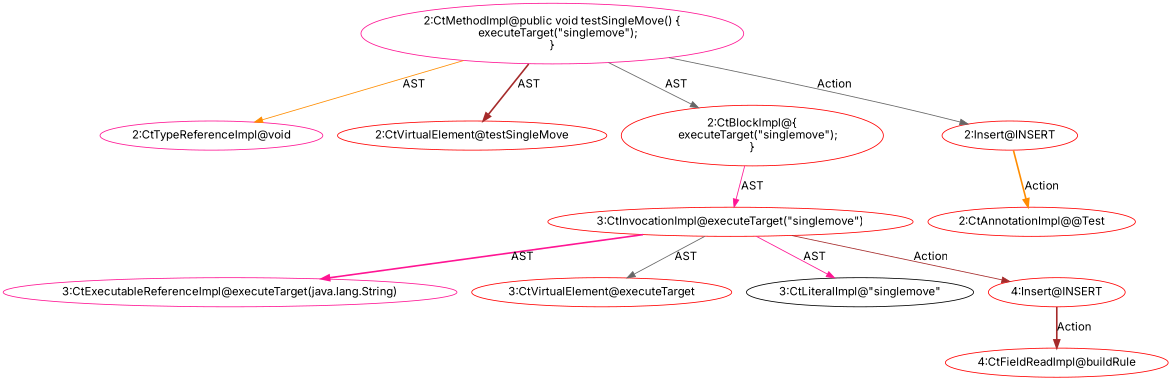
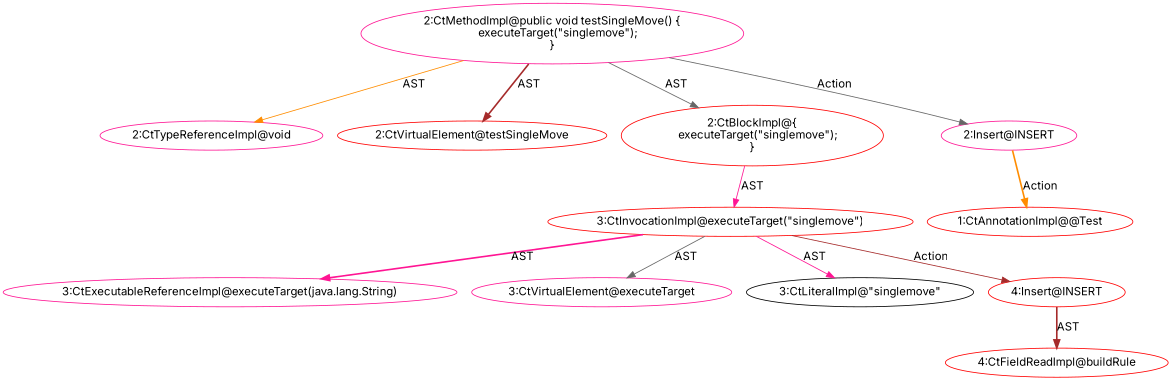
(1010, 136) -> (1009, 136)
(1032, 222) -> (1030, 222)
(602, 292) -> (602, 292)
(1074, 327) -> (1068, 327)
